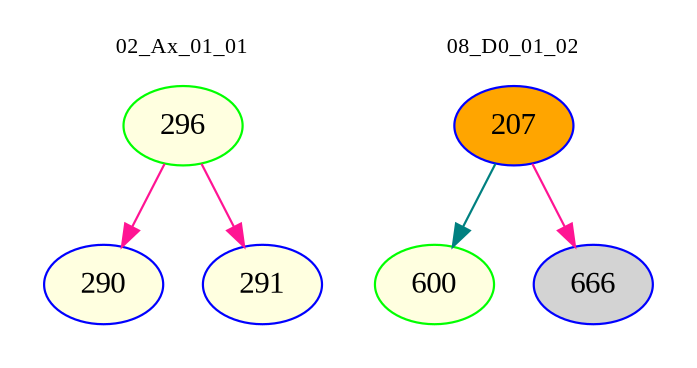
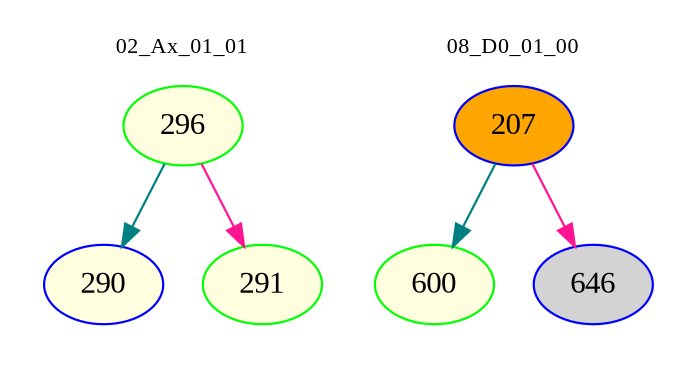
(514, 47) -> (514, 47)
(148, 195) -> (148, 195)
(262, 285) -> (262, 285)
(593, 285) -> (593, 285)
